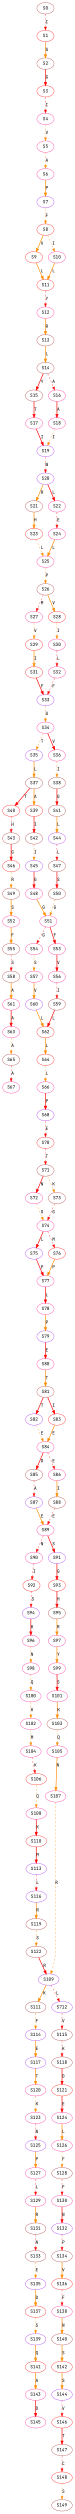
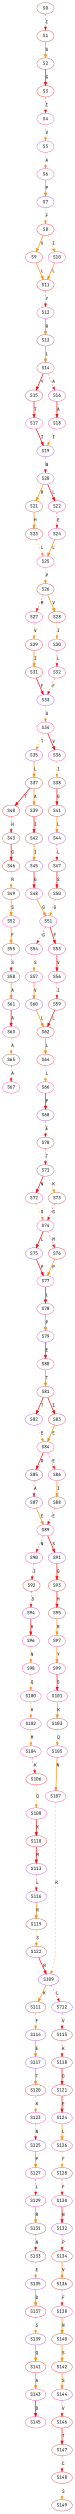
(34, 851) -> (34, 851)
(36, 2090) -> (36, 2090)
